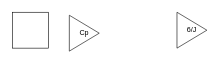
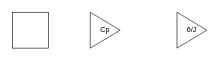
(84, 33) -> (105, 30)
